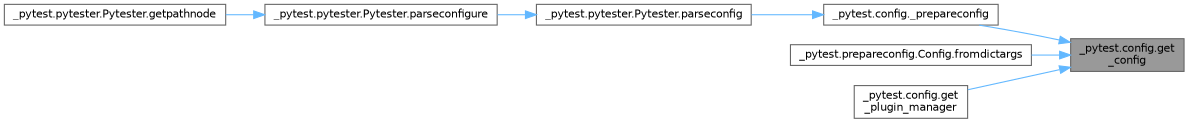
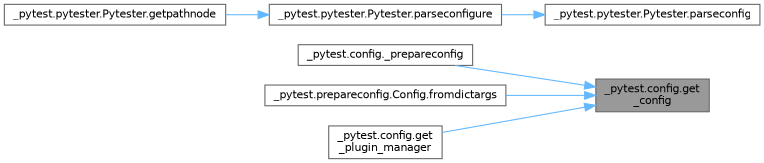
(782, 15) -> none
